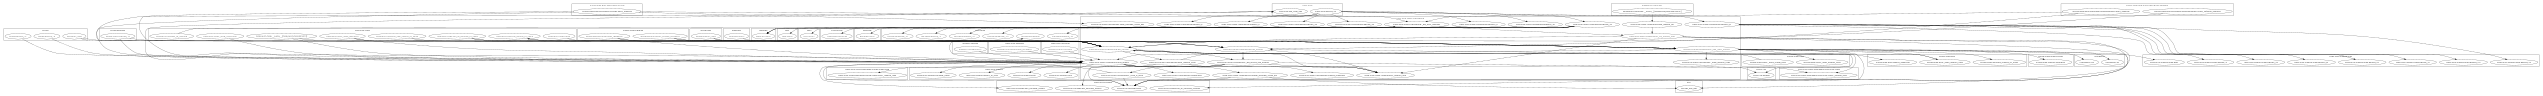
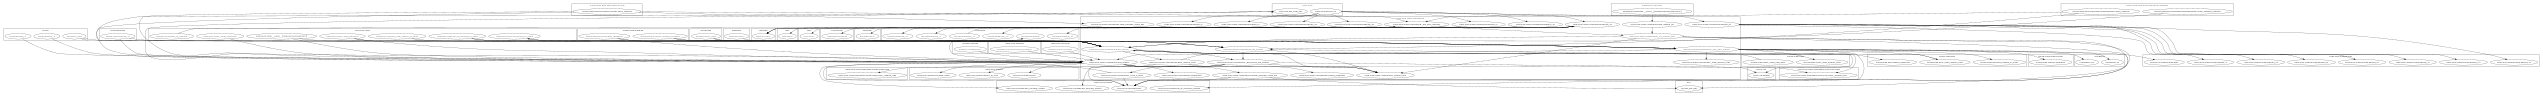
(1273, 27) -> (1269, 27)
(559, 36) -> none
(1768, 62) -> (1768, 62)
(1061, 75) -> none
